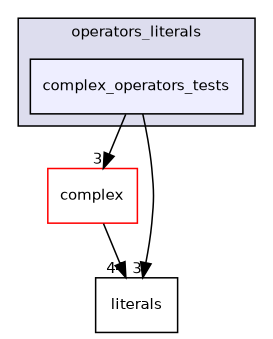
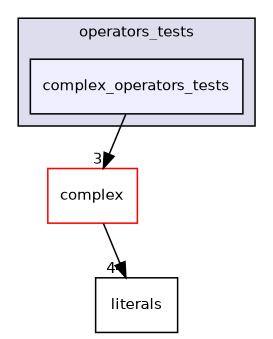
(137, 33) -> (137, 33)
(153, 188) -> none
